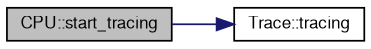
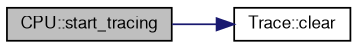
(299, 24) -> (292, 24)
